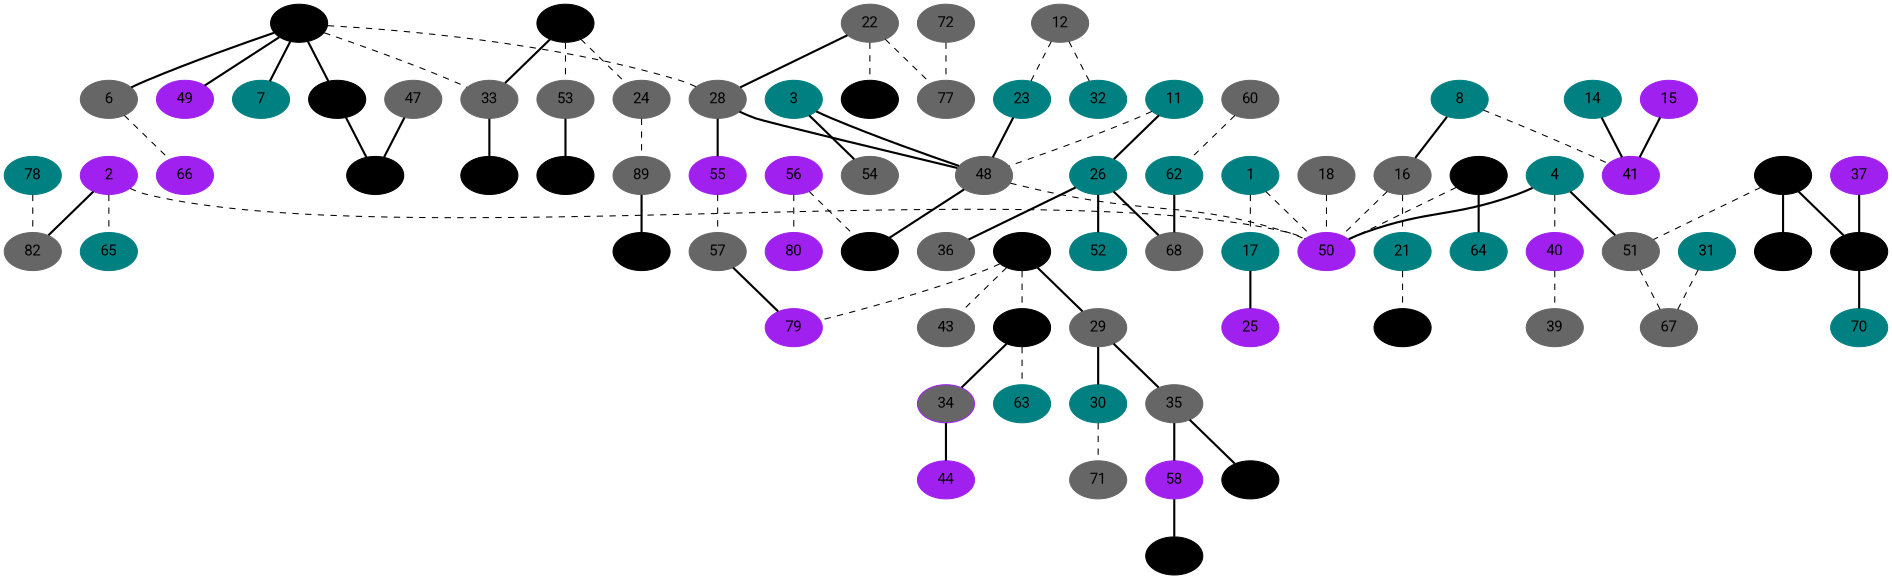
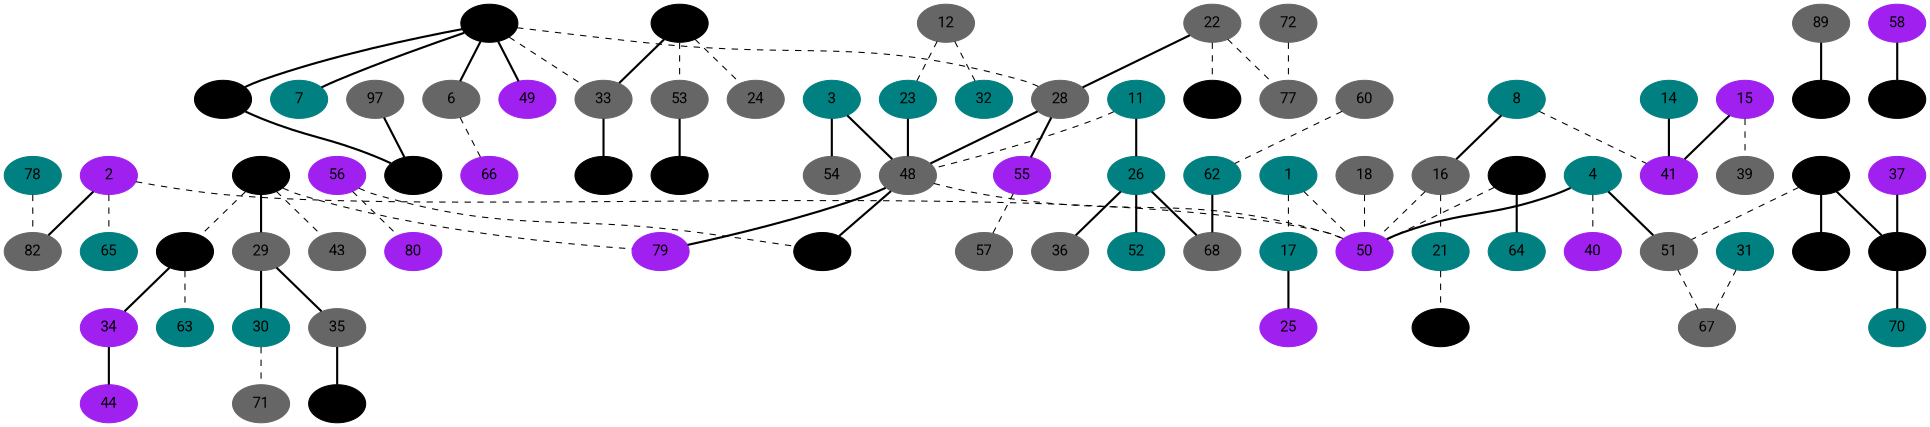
(413, 99) -> (375, 99)
(642, 138) -> none
(756, 289) -> (788, 220)
(1555, 290) -> (1745, 138)
(946, 404) -> (109, 328)
(1174, 442) -> none
